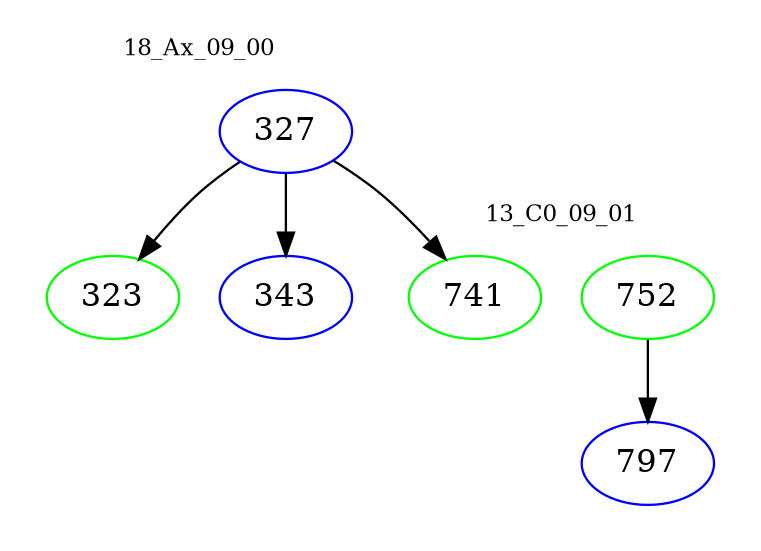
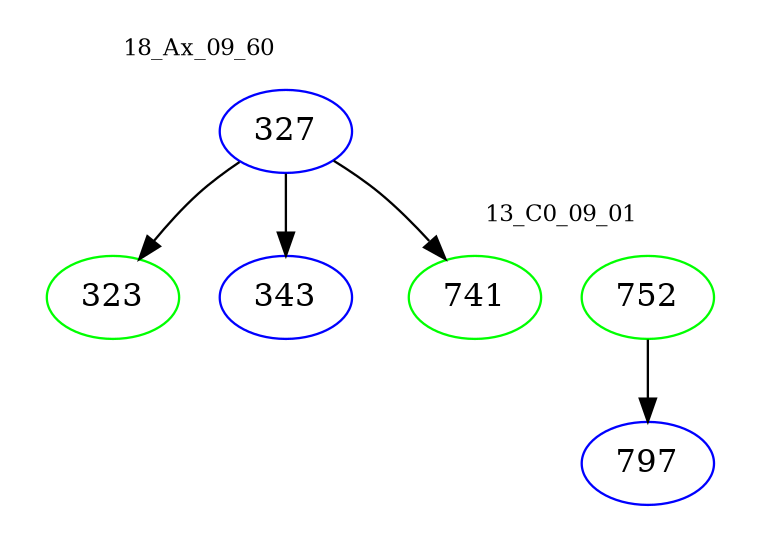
(199, 50) -> (199, 50)
